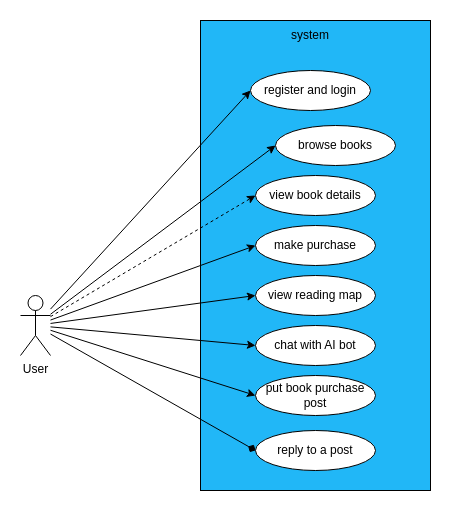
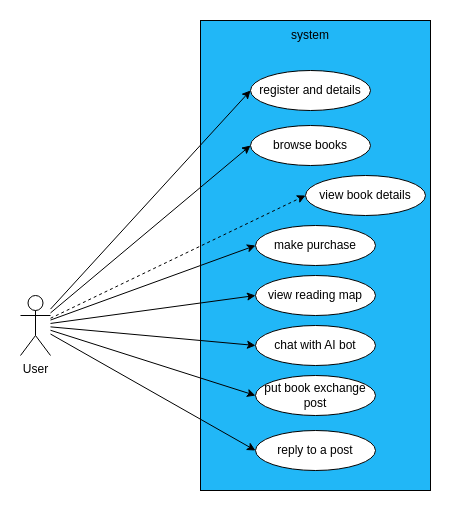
(311, 91) -> (311, 91)
(336, 146) -> (311, 146)
(316, 196) -> (366, 196)
(316, 396) -> (316, 396)
(248, 446) -> (248, 446)
